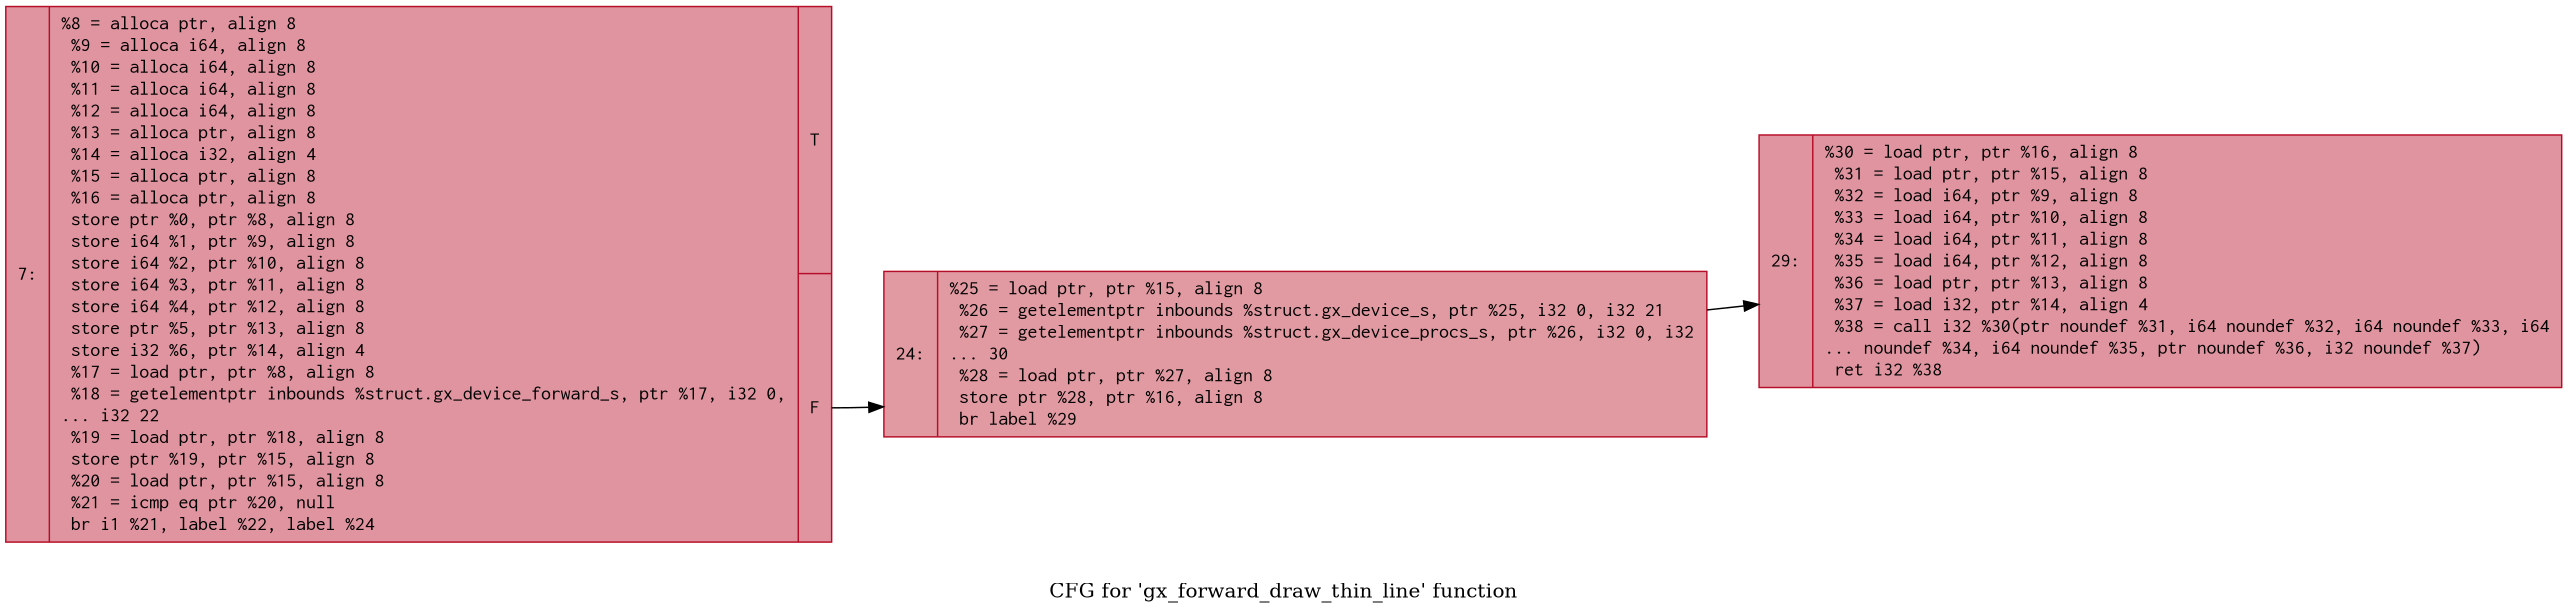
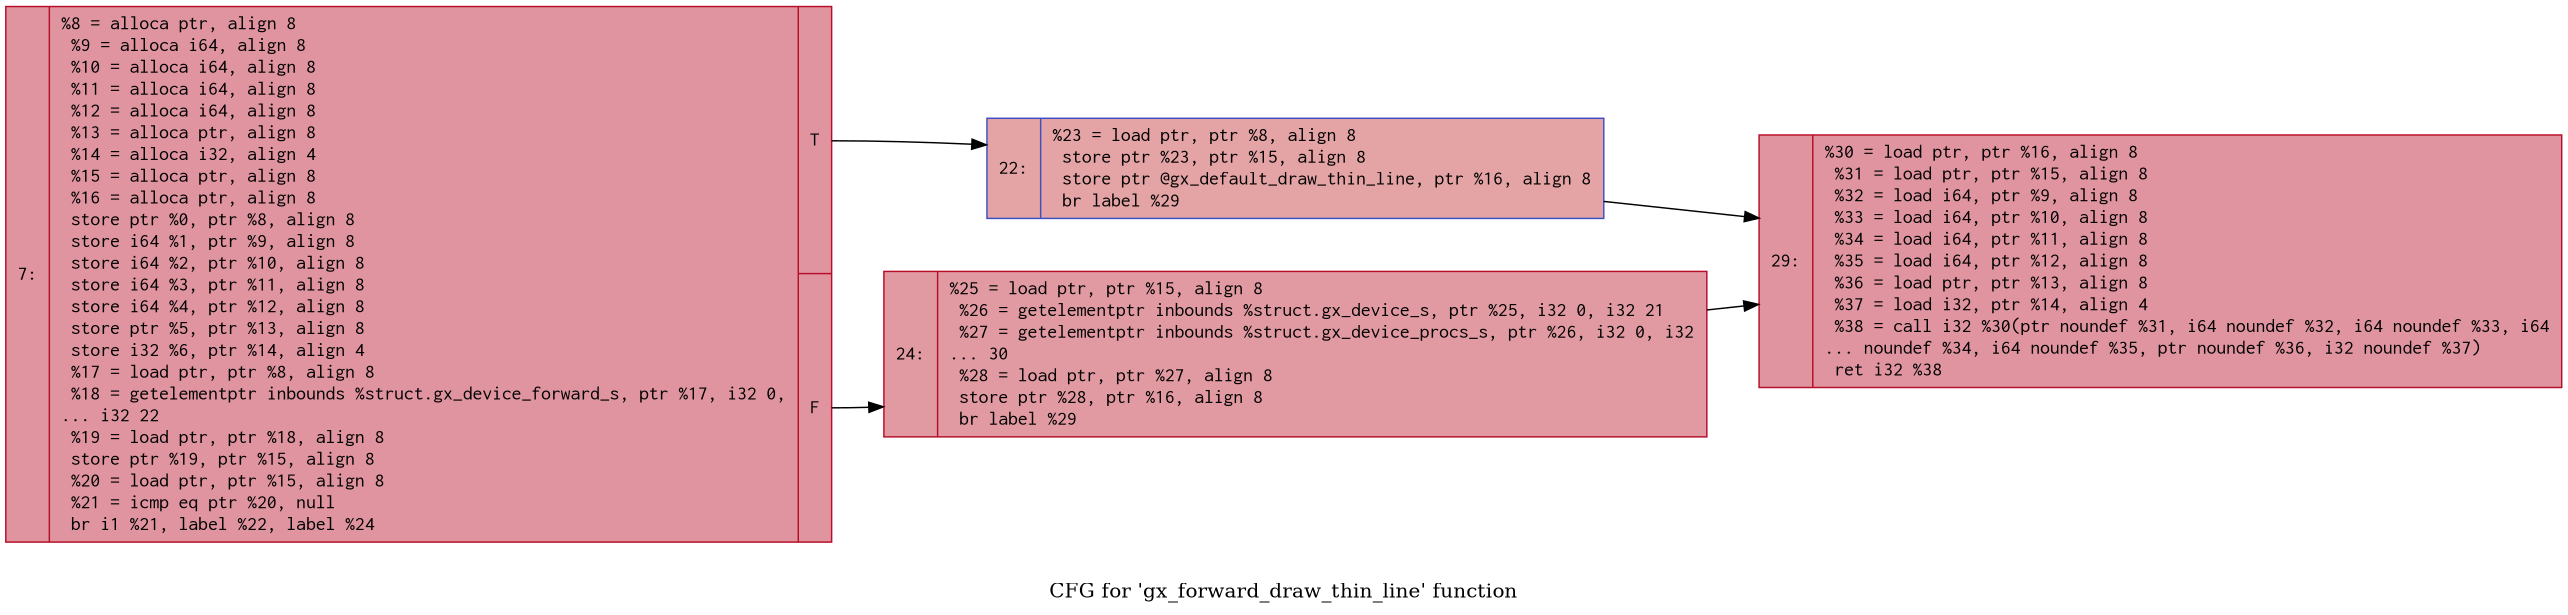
none -> (1295, 168)
